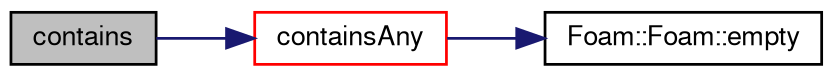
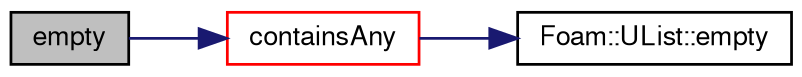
(84, 38) -> (70, 38)
(683, 38) -> (655, 38)
